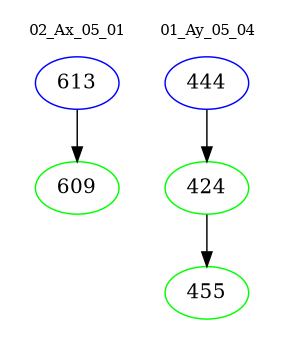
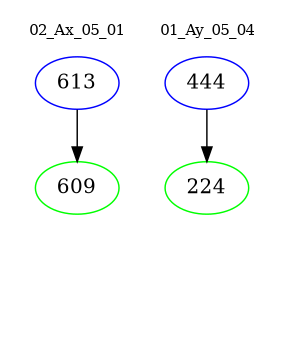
(207, 188) -> (207, 188)
(207, 293) -> none
